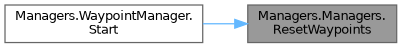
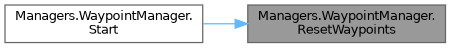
(322, 24) -> (347, 24)
